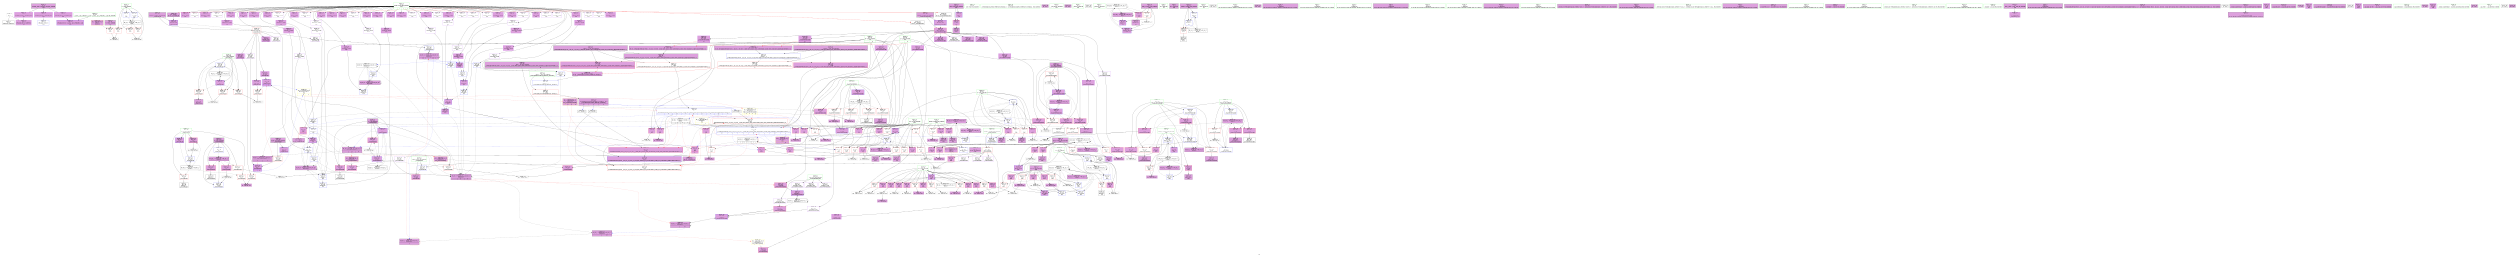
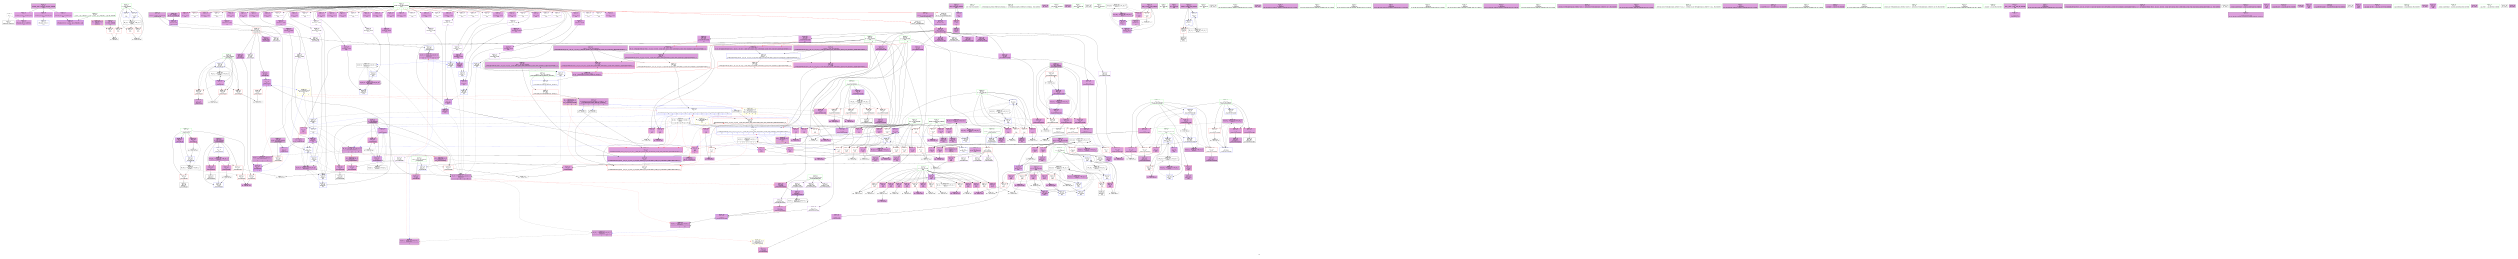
(257, 83) -> none
